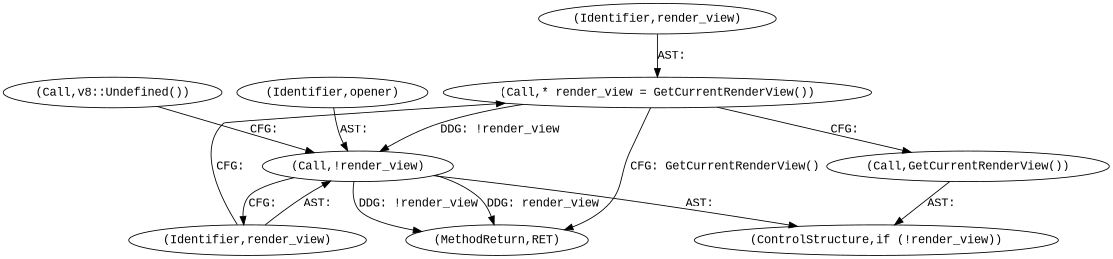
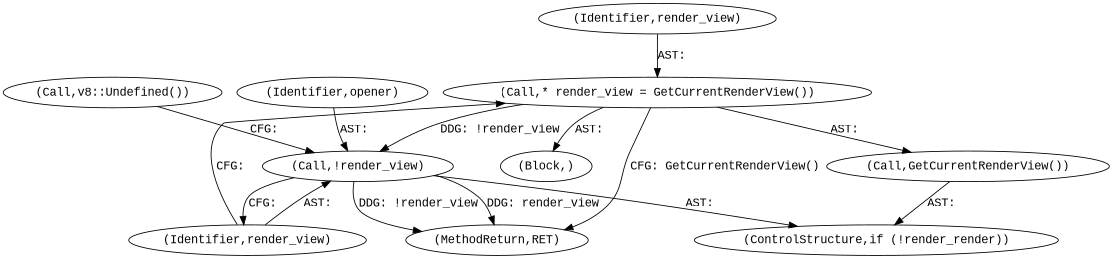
(848, 129) -> (848, 129)
none -> (546, 166)
(876, 240) -> (876, 240)
